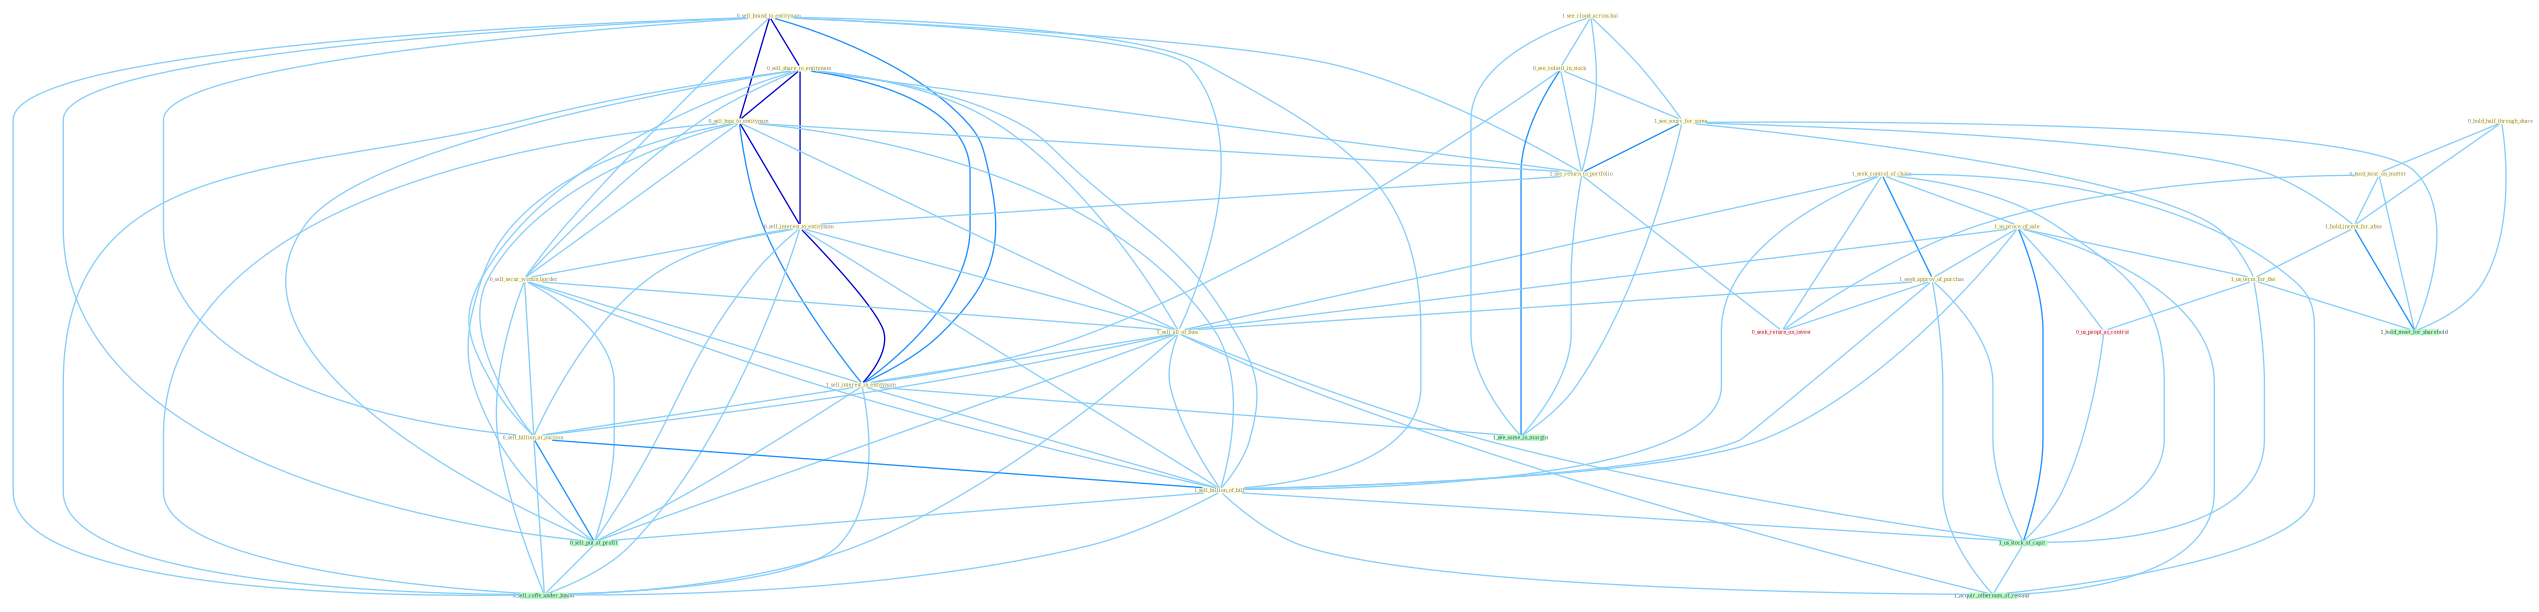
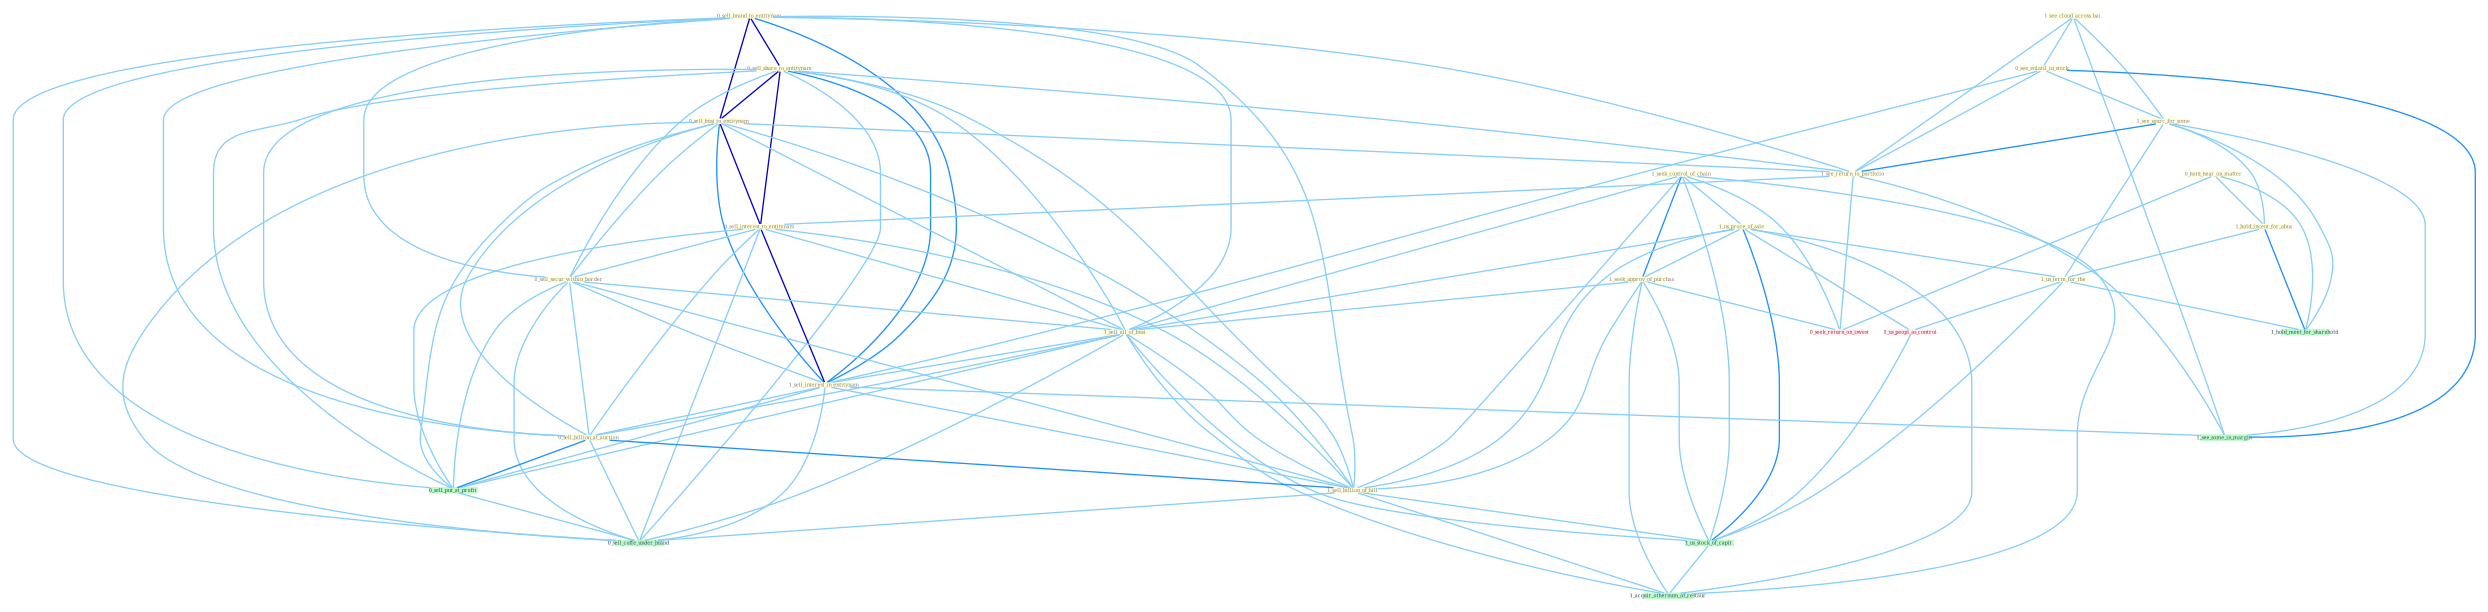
(2502, 121) -> none
(893, 518) -> none
